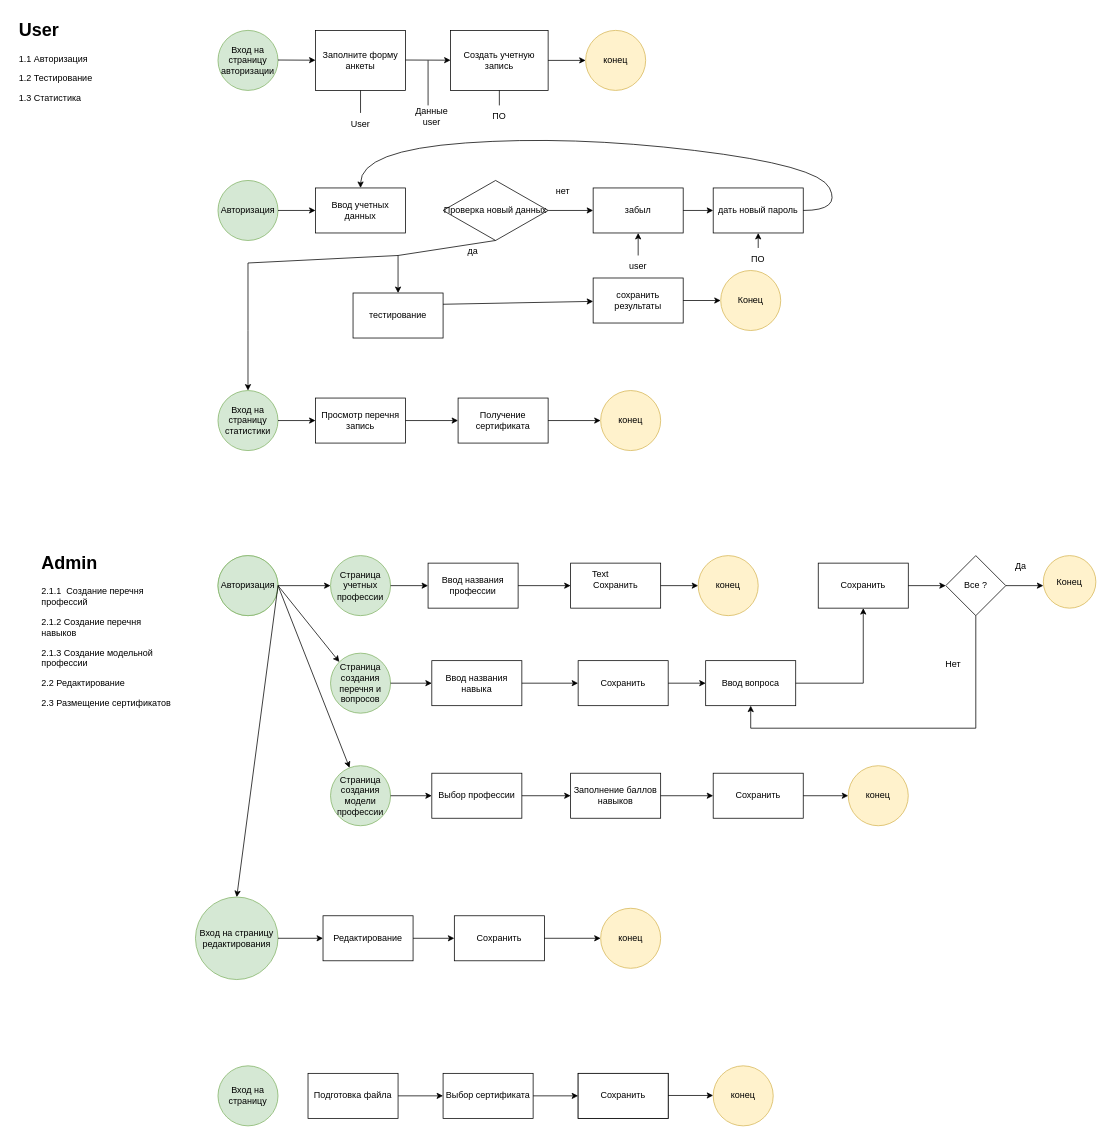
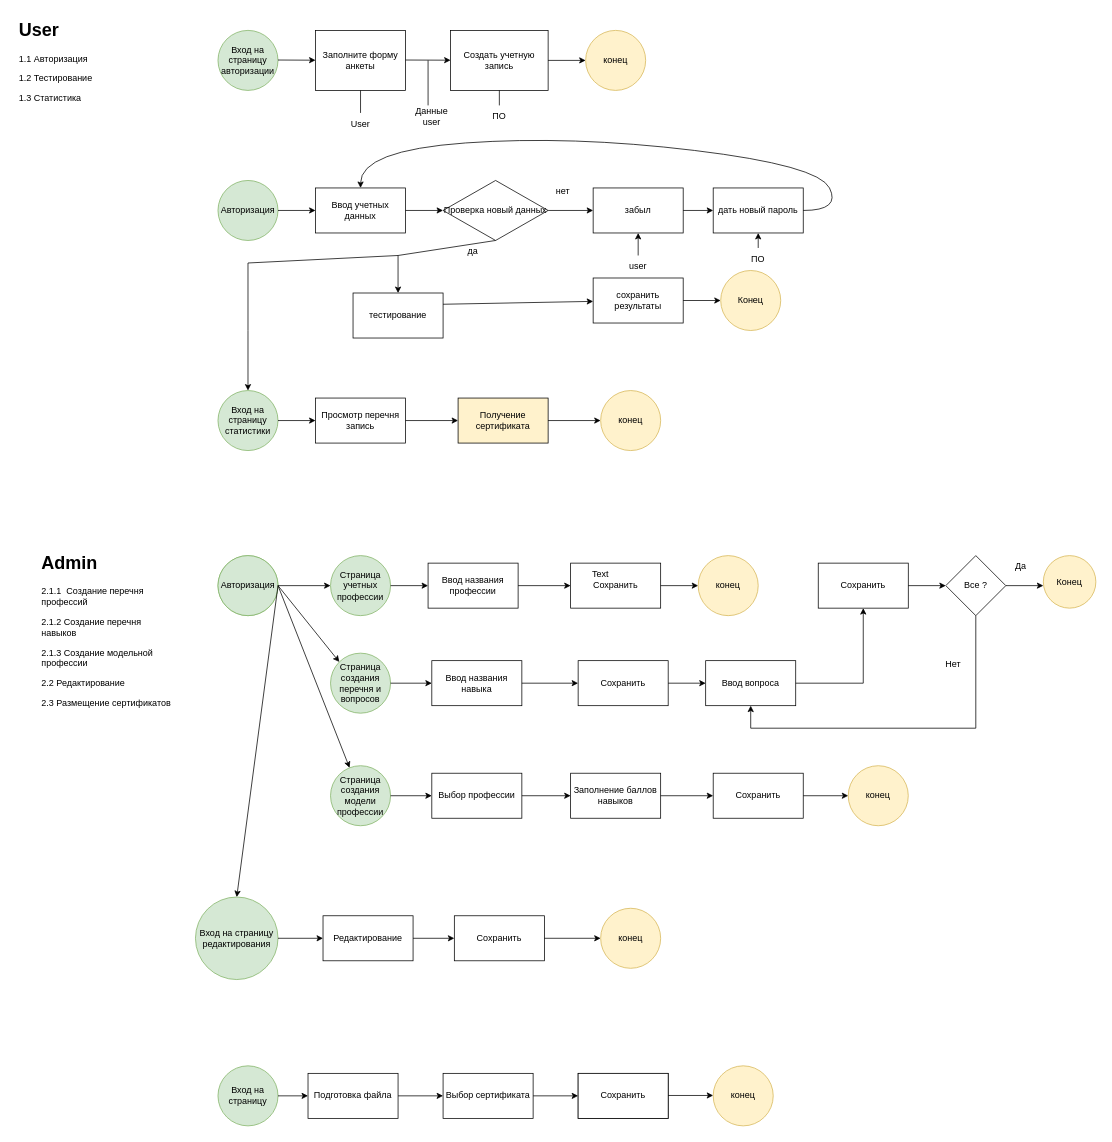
none -> (422, 210)
(503, 420) -> (503, 420)
none -> (301, 1095)
